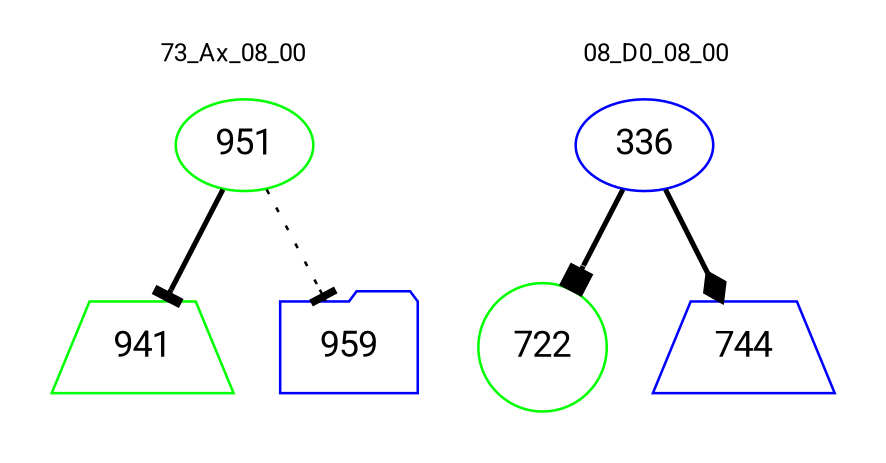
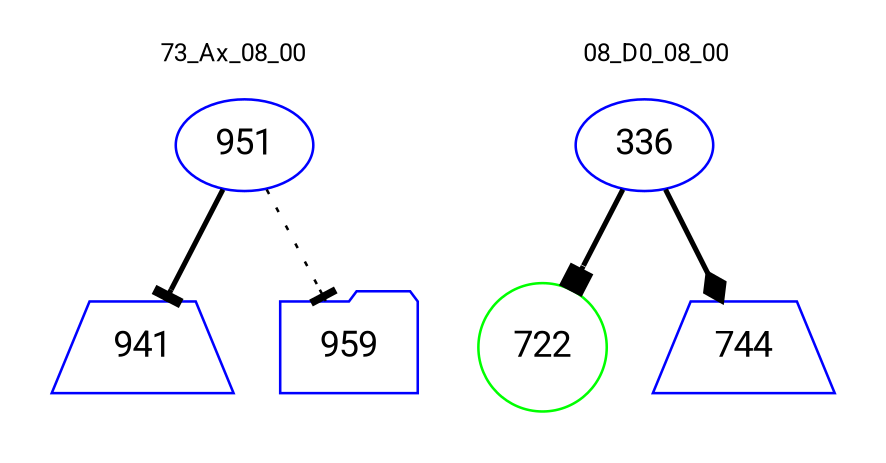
(245, 145) -> (245, 145)
(143, 347) -> (143, 347)
